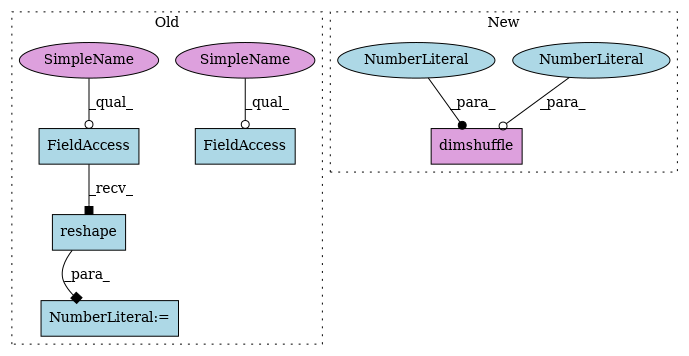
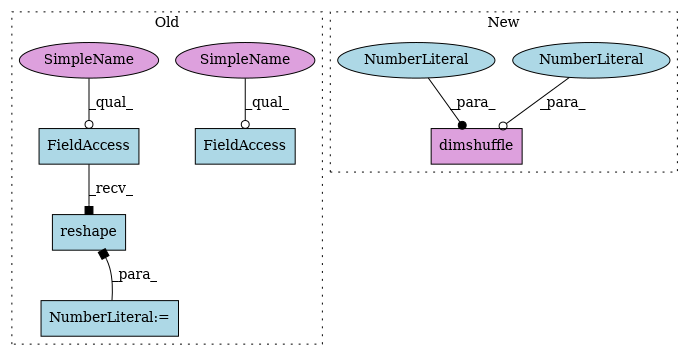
(62, 272) -> (112, 279)
